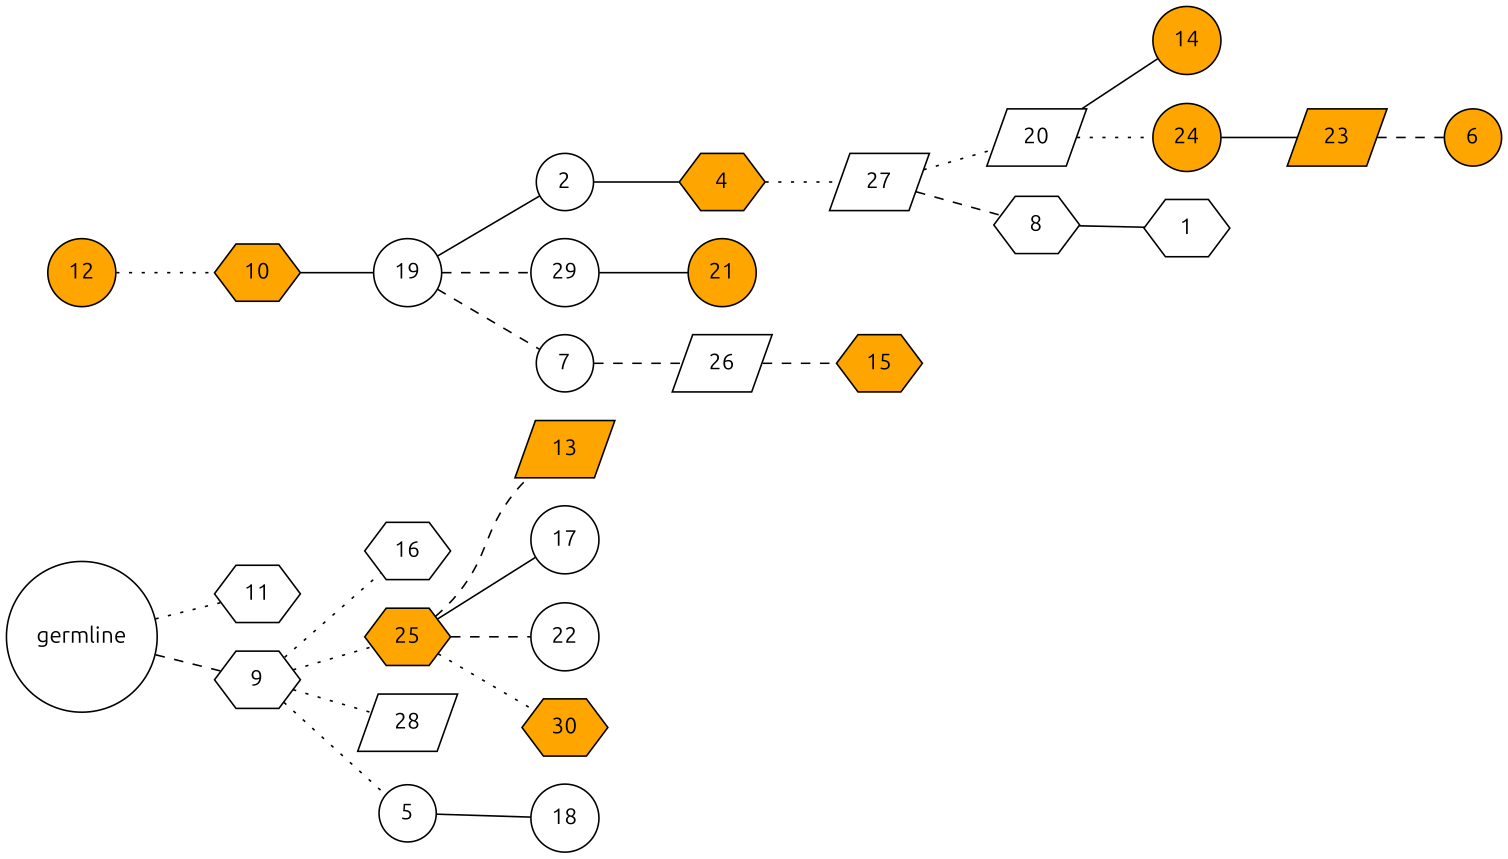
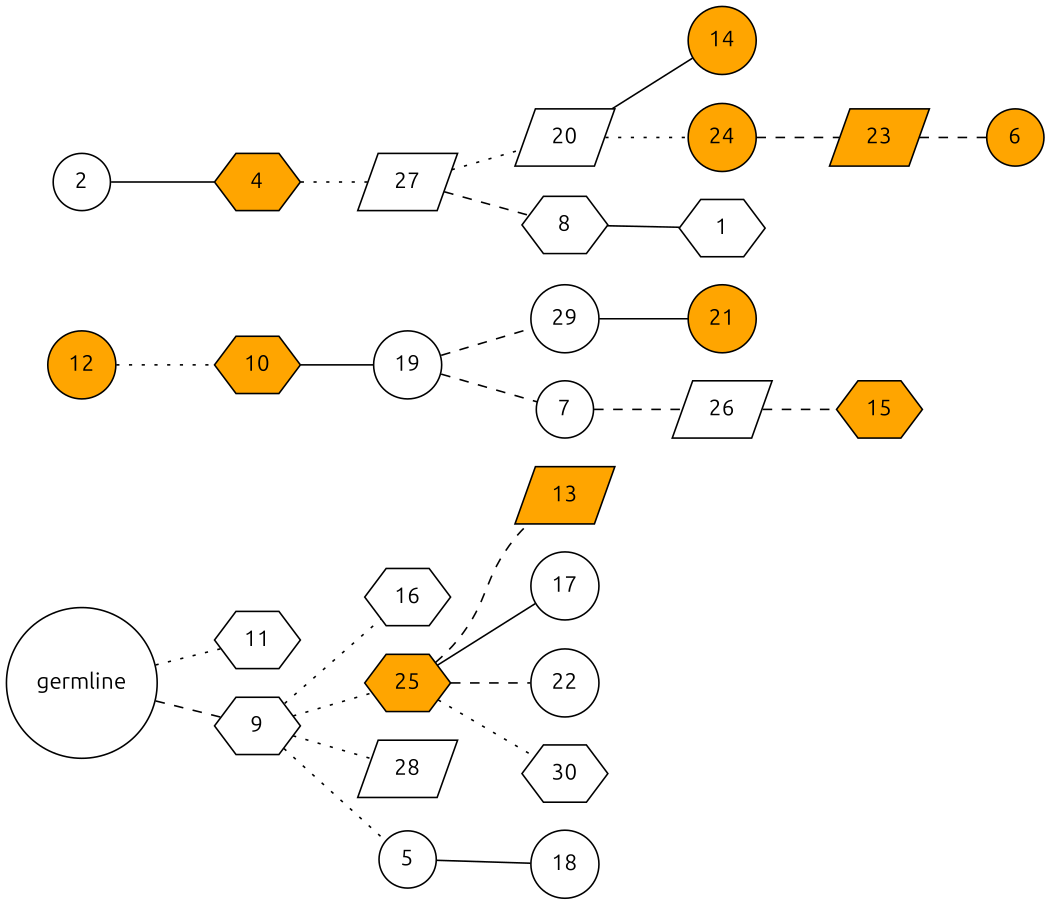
(1259, 137) -> (798, 137)
(489, 226) -> none
(565, 727) -> (565, 774)
